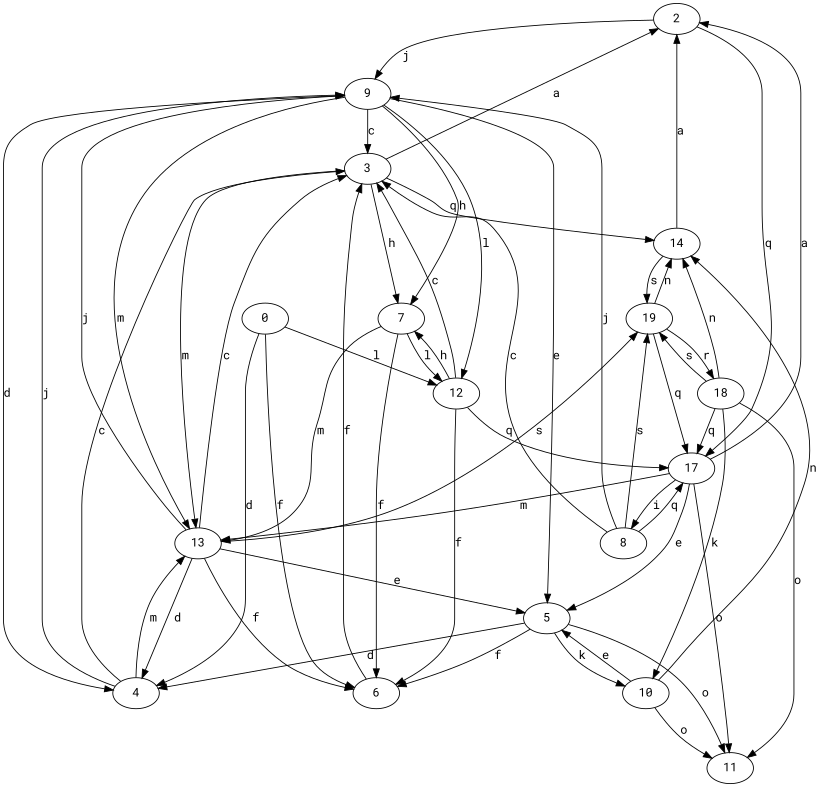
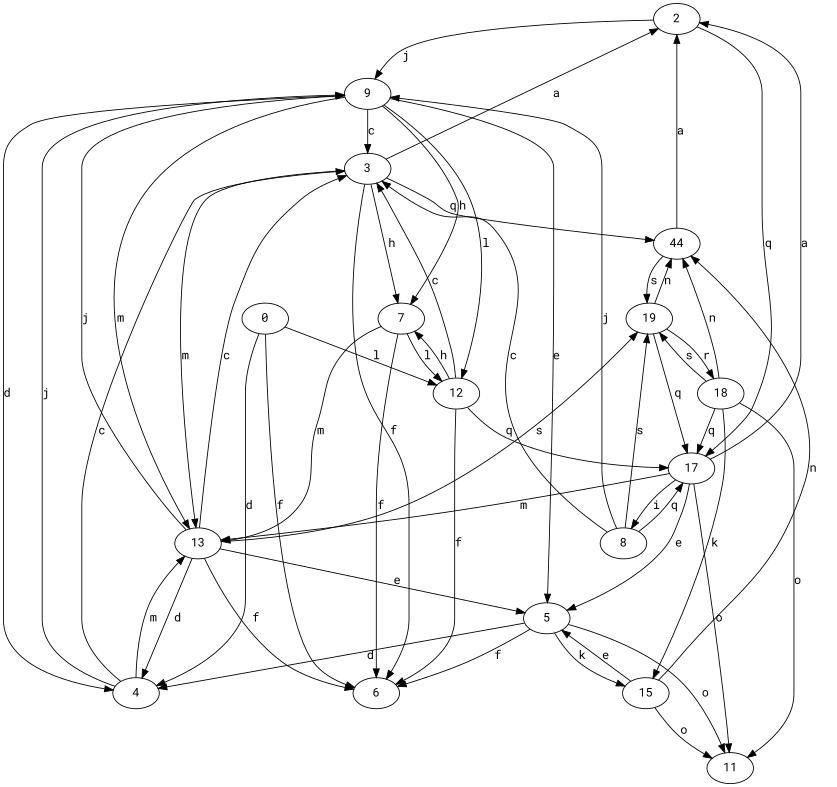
(677, 244) -> (677, 244)
(344, 438) -> (391, 440)
(646, 693) -> (646, 693)
